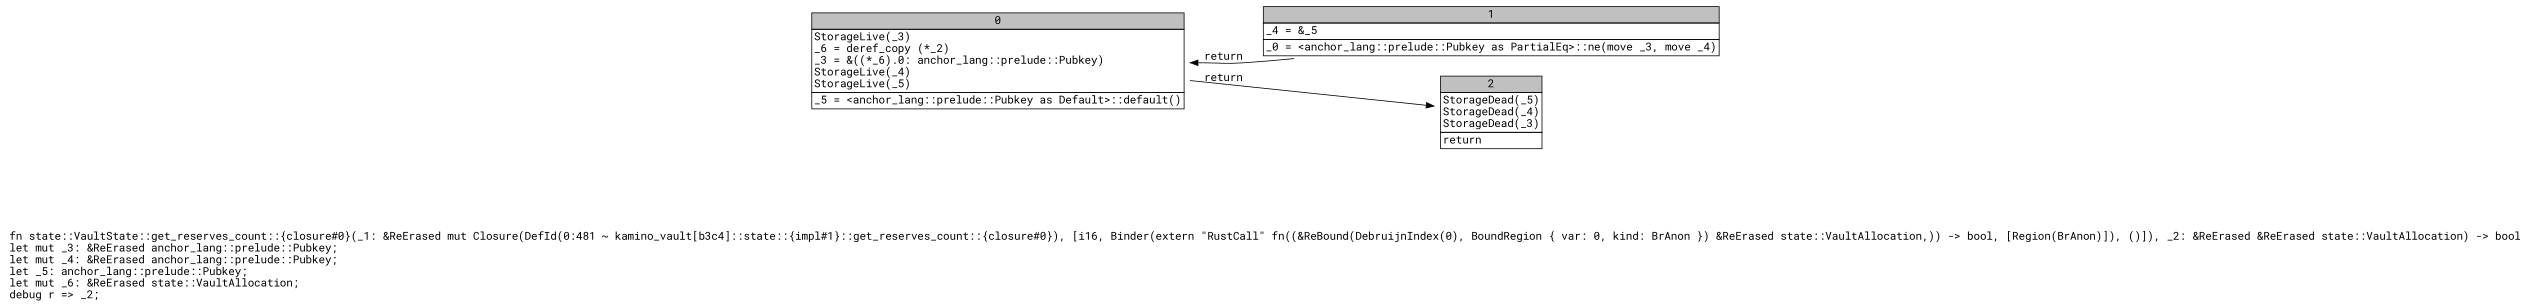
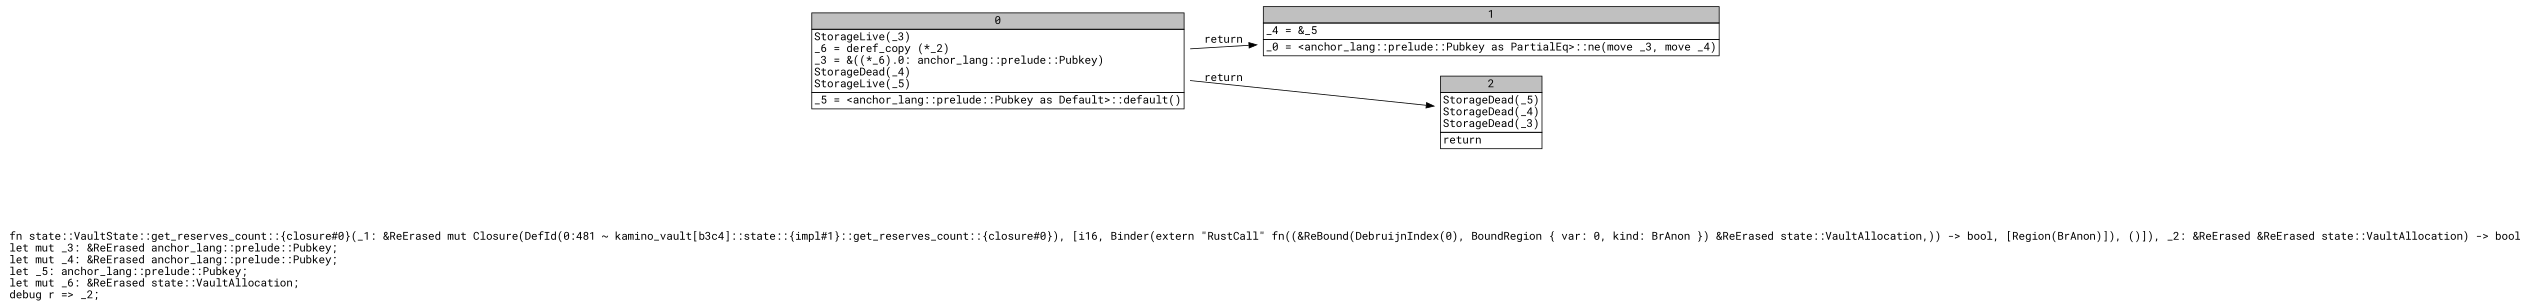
(1246, 63) -> (1220, 47)
(863, 72) -> (863, 72)
